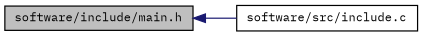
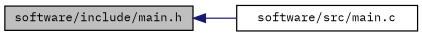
(327, 18) -> (327, 18)
